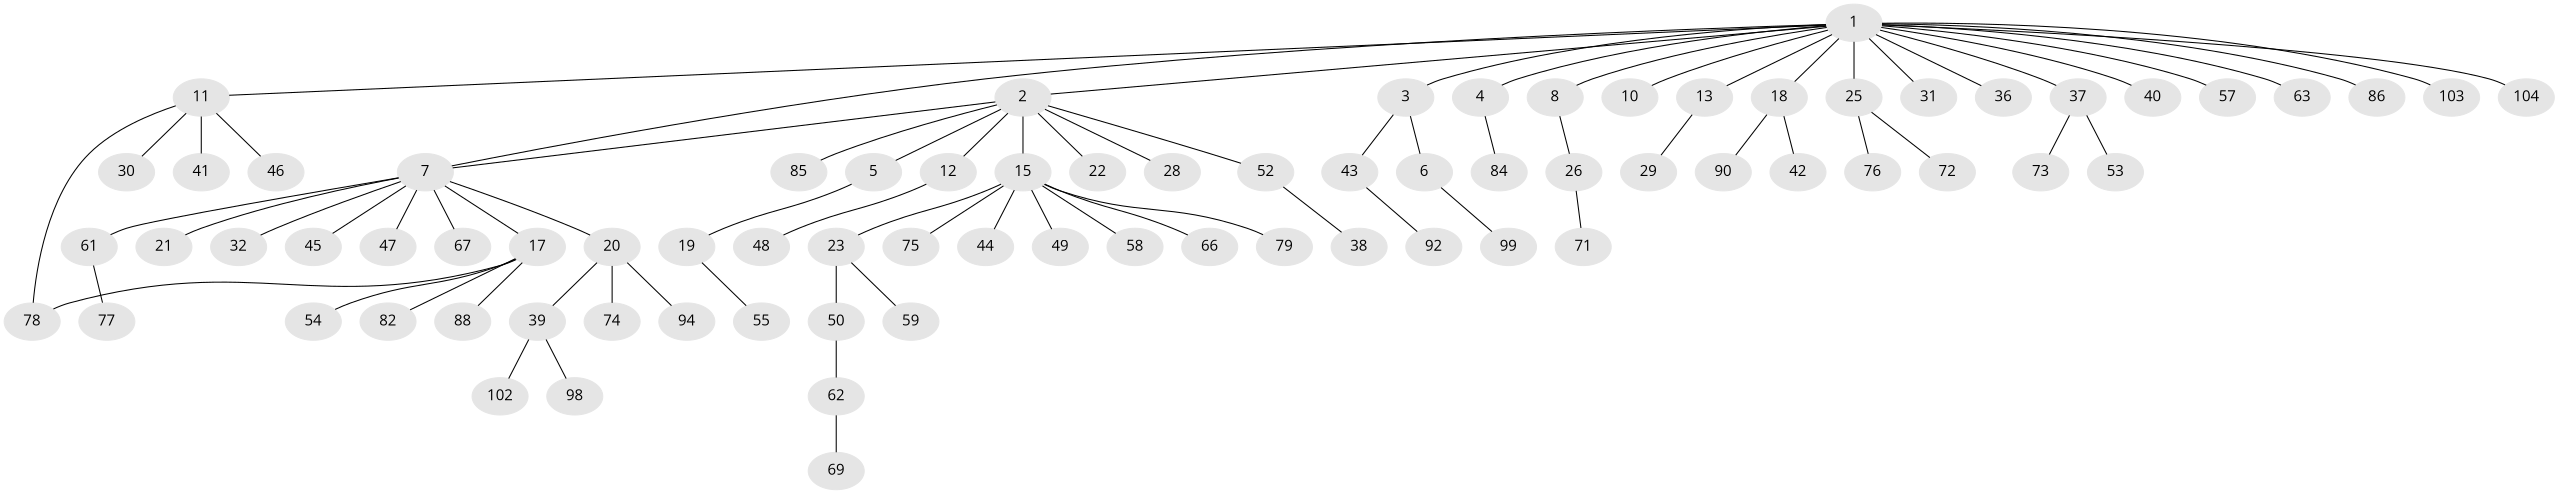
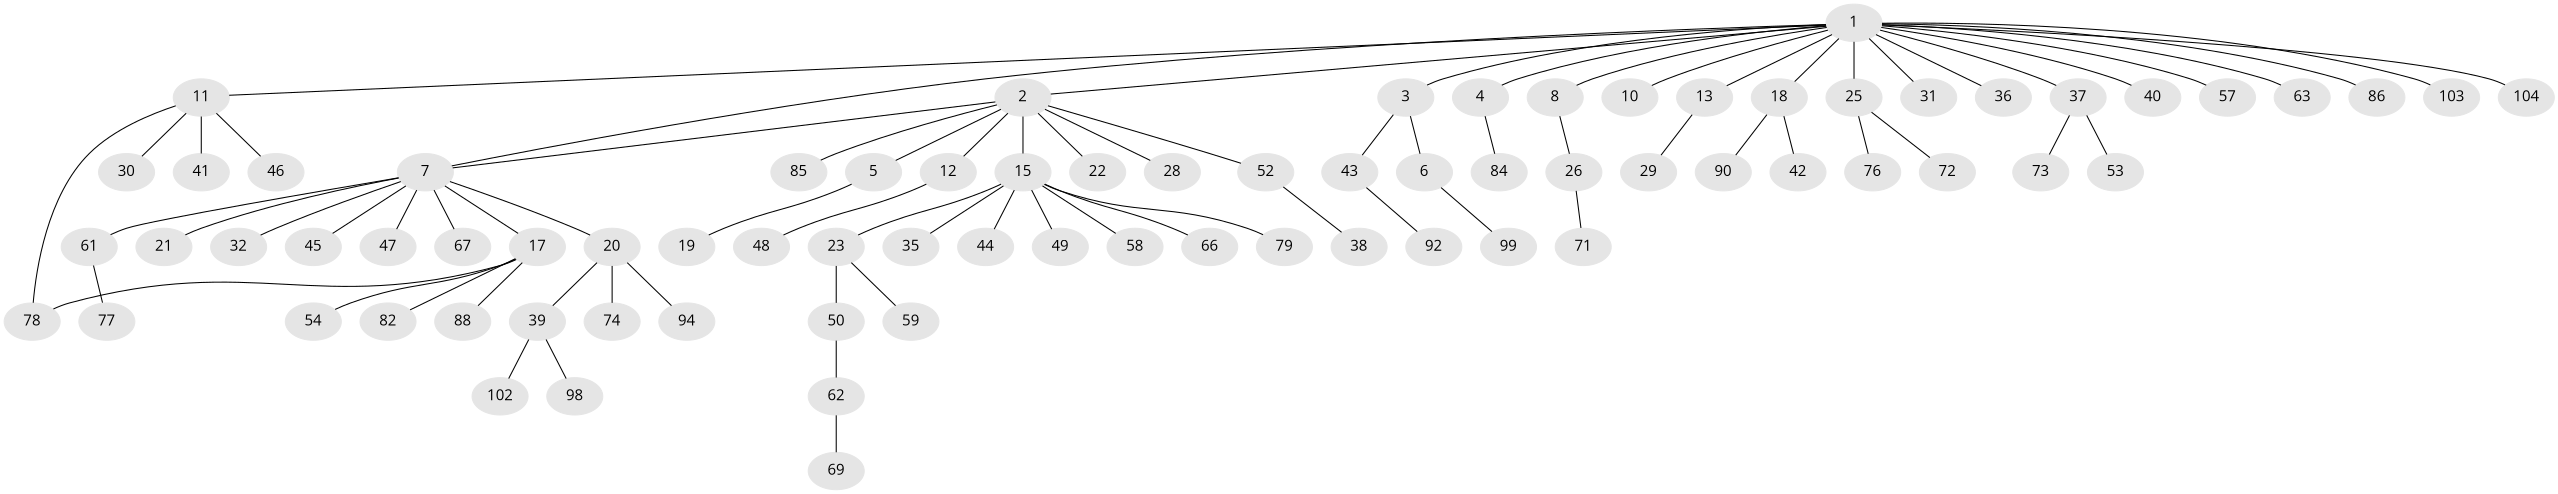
(911, 247) -> (911, 247)
(762, 322) -> none
